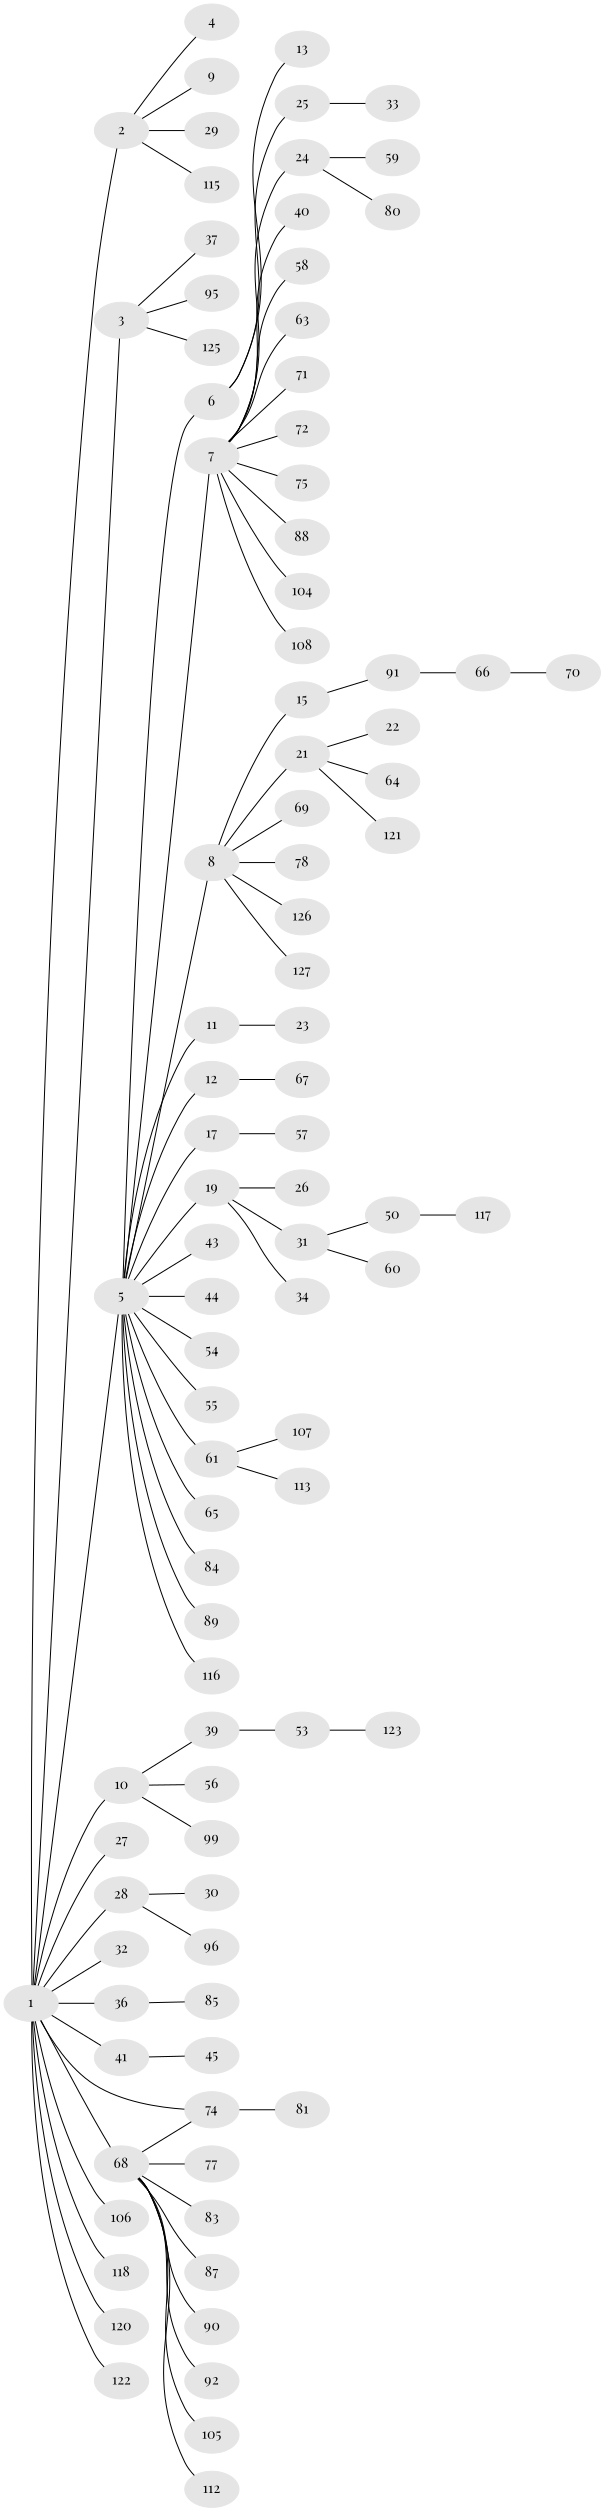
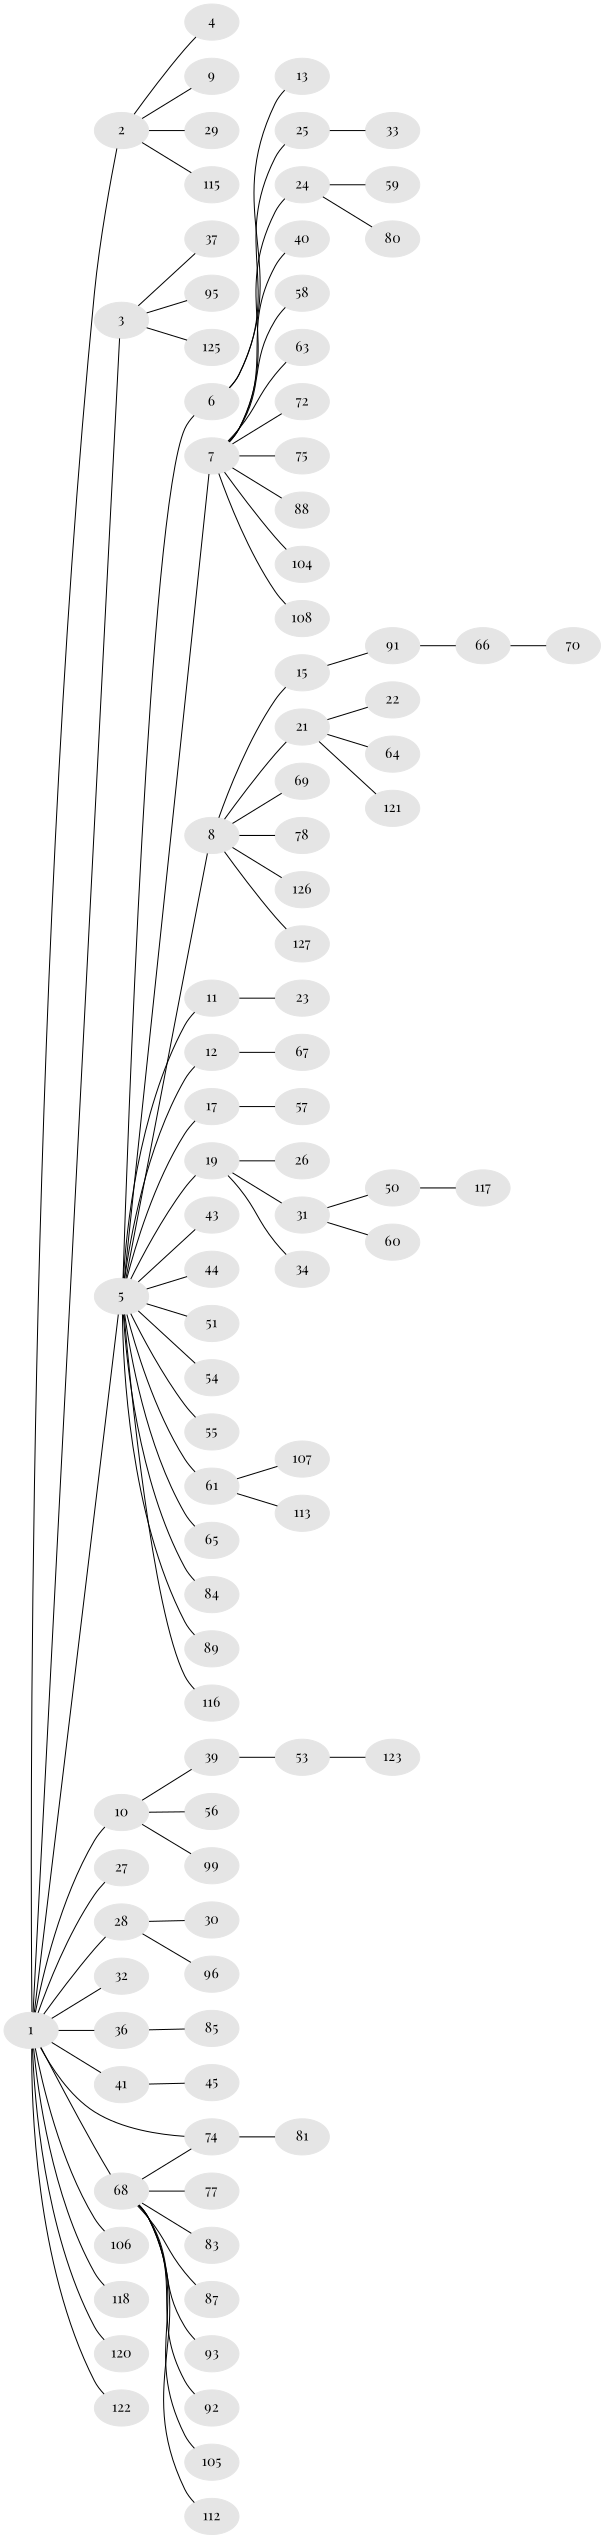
(302, 375) -> none
none -> (212, 1323)
(212, 2327) -> (212, 2354)
